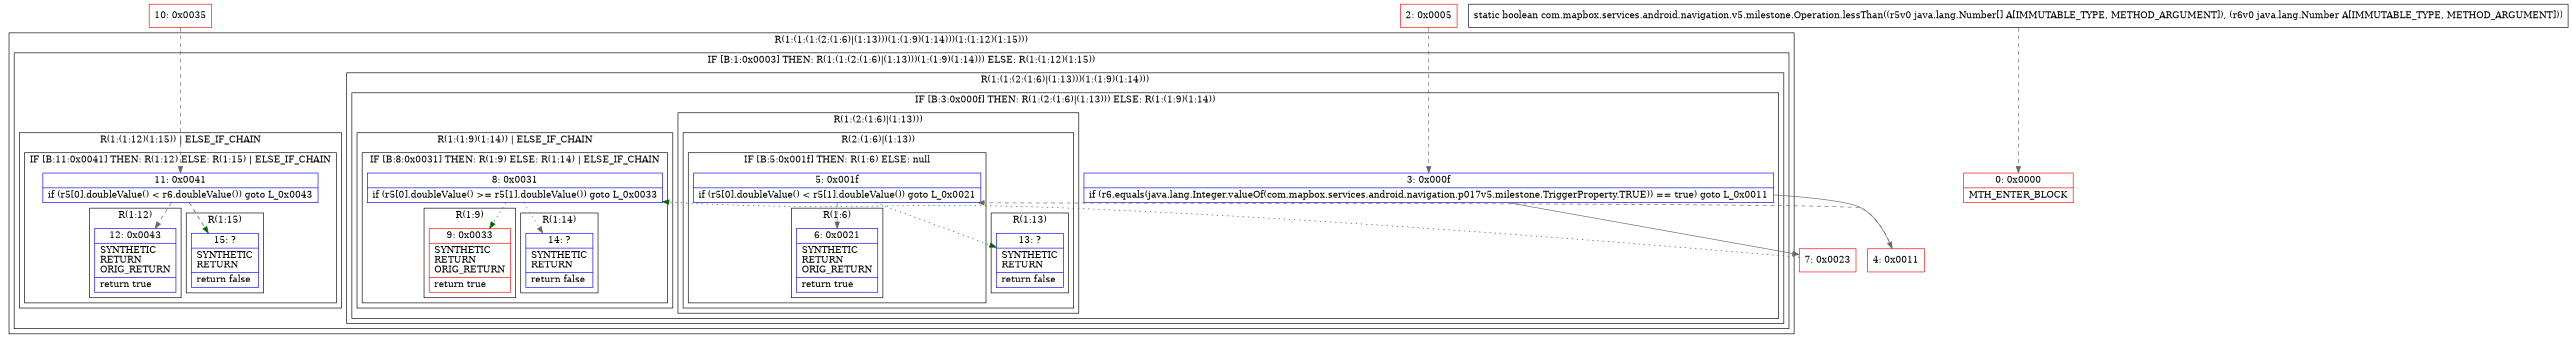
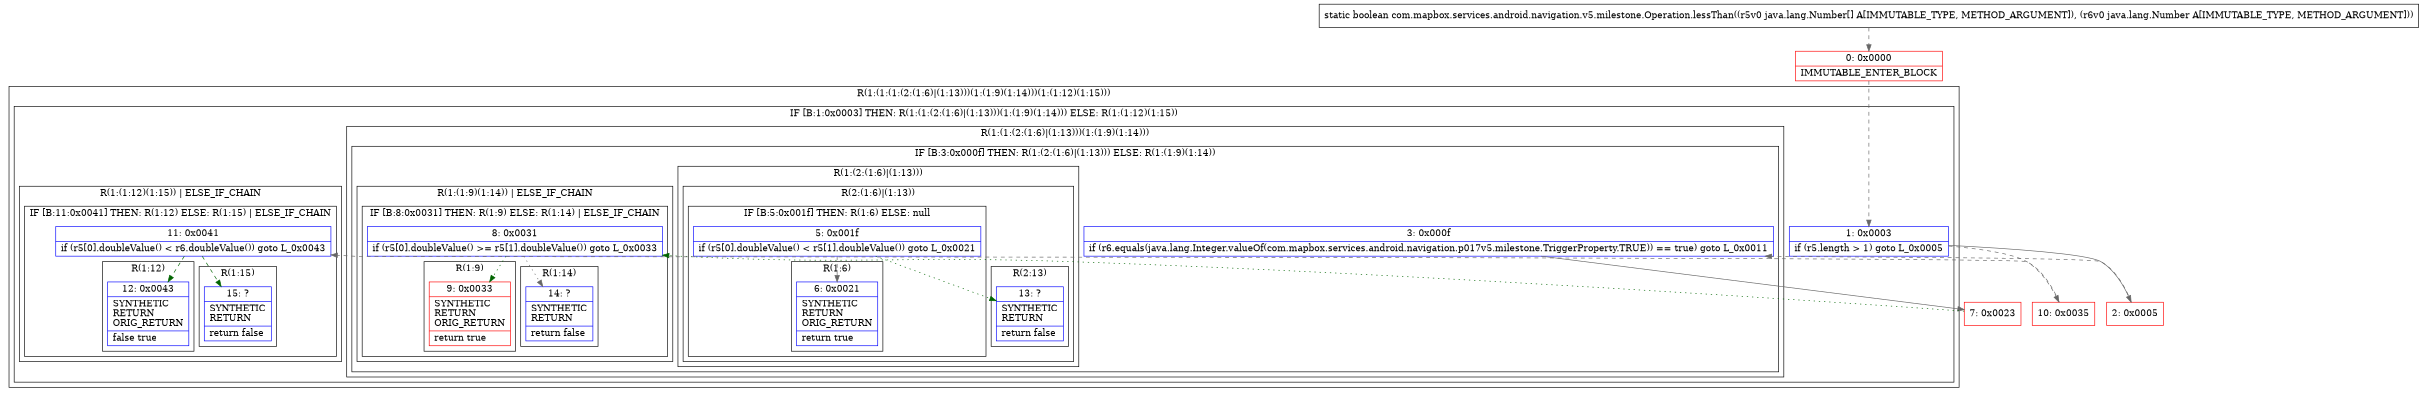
(2018, 195) -> (1869, 73)
(165, 213) -> (178, 266)
(1030, 220) -> (1030, 274)
none -> (1869, 241)
(1896, 260) -> none
(126, 285) -> (135, 338)
